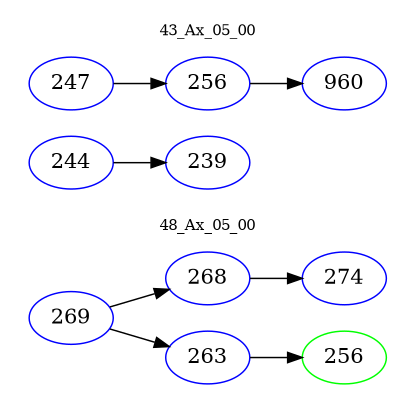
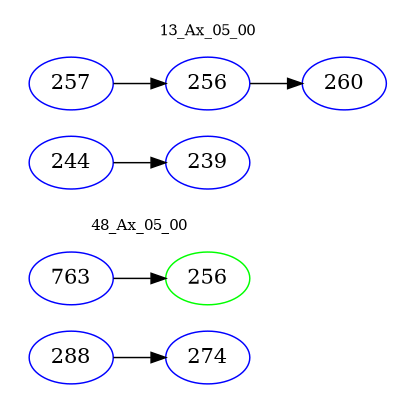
(208, 32) -> (208, 32)
(71, 84) -> (71, 84)
(344, 84) -> (344, 84)
(208, 278) -> (71, 358)
(71, 318) -> none
(208, 358) -> (71, 278)
